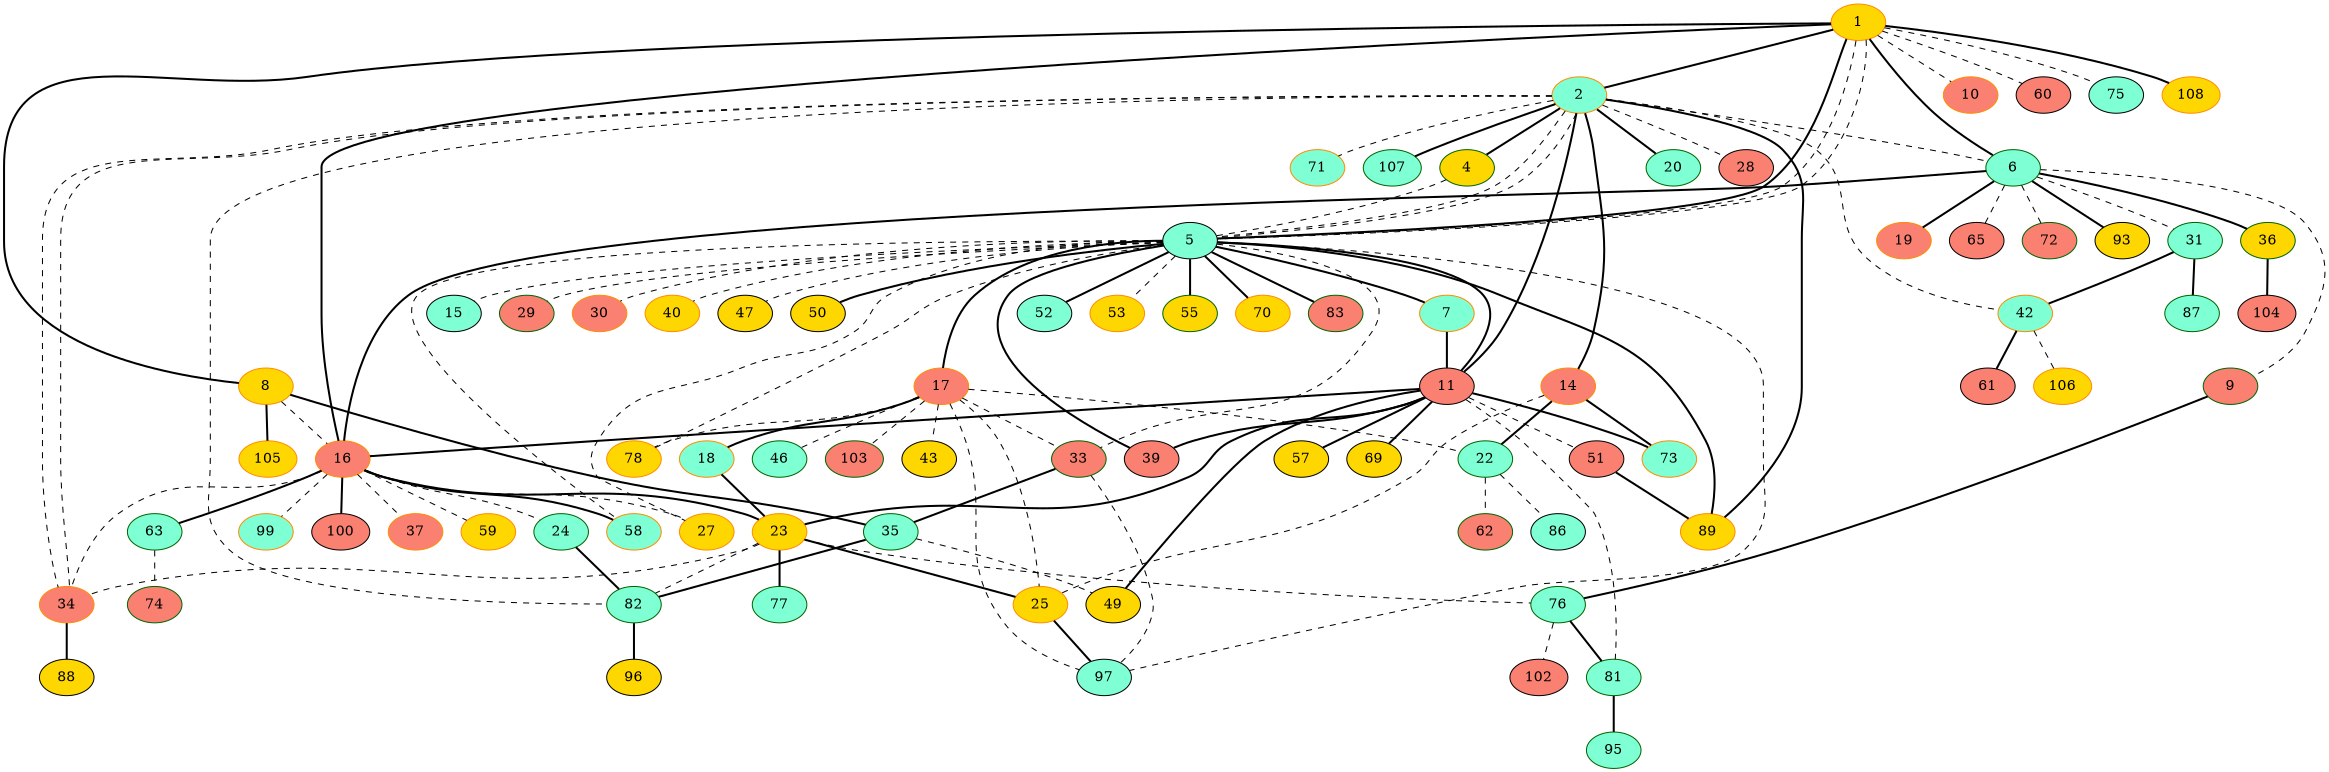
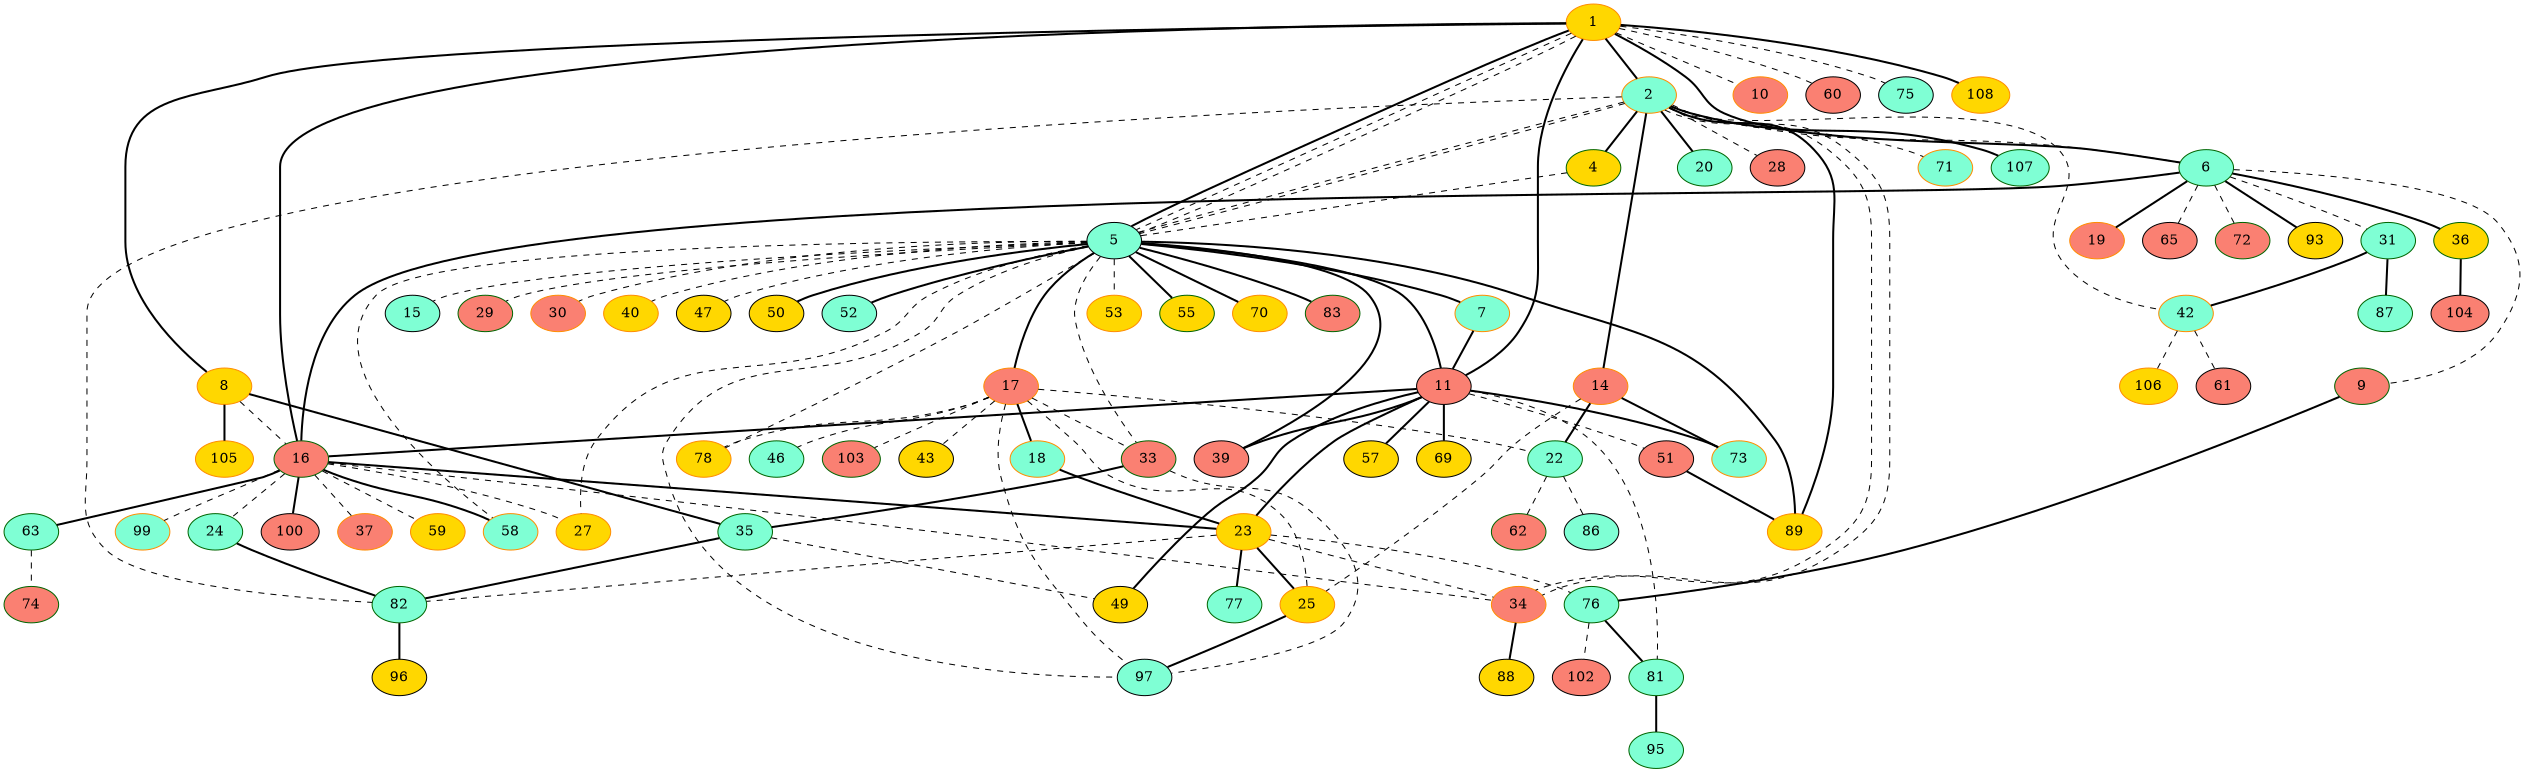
(1539, 251) -> (1538, 218)
(2007, 350) -> (2205, 350)
(343, 459) -> (301, 459)
